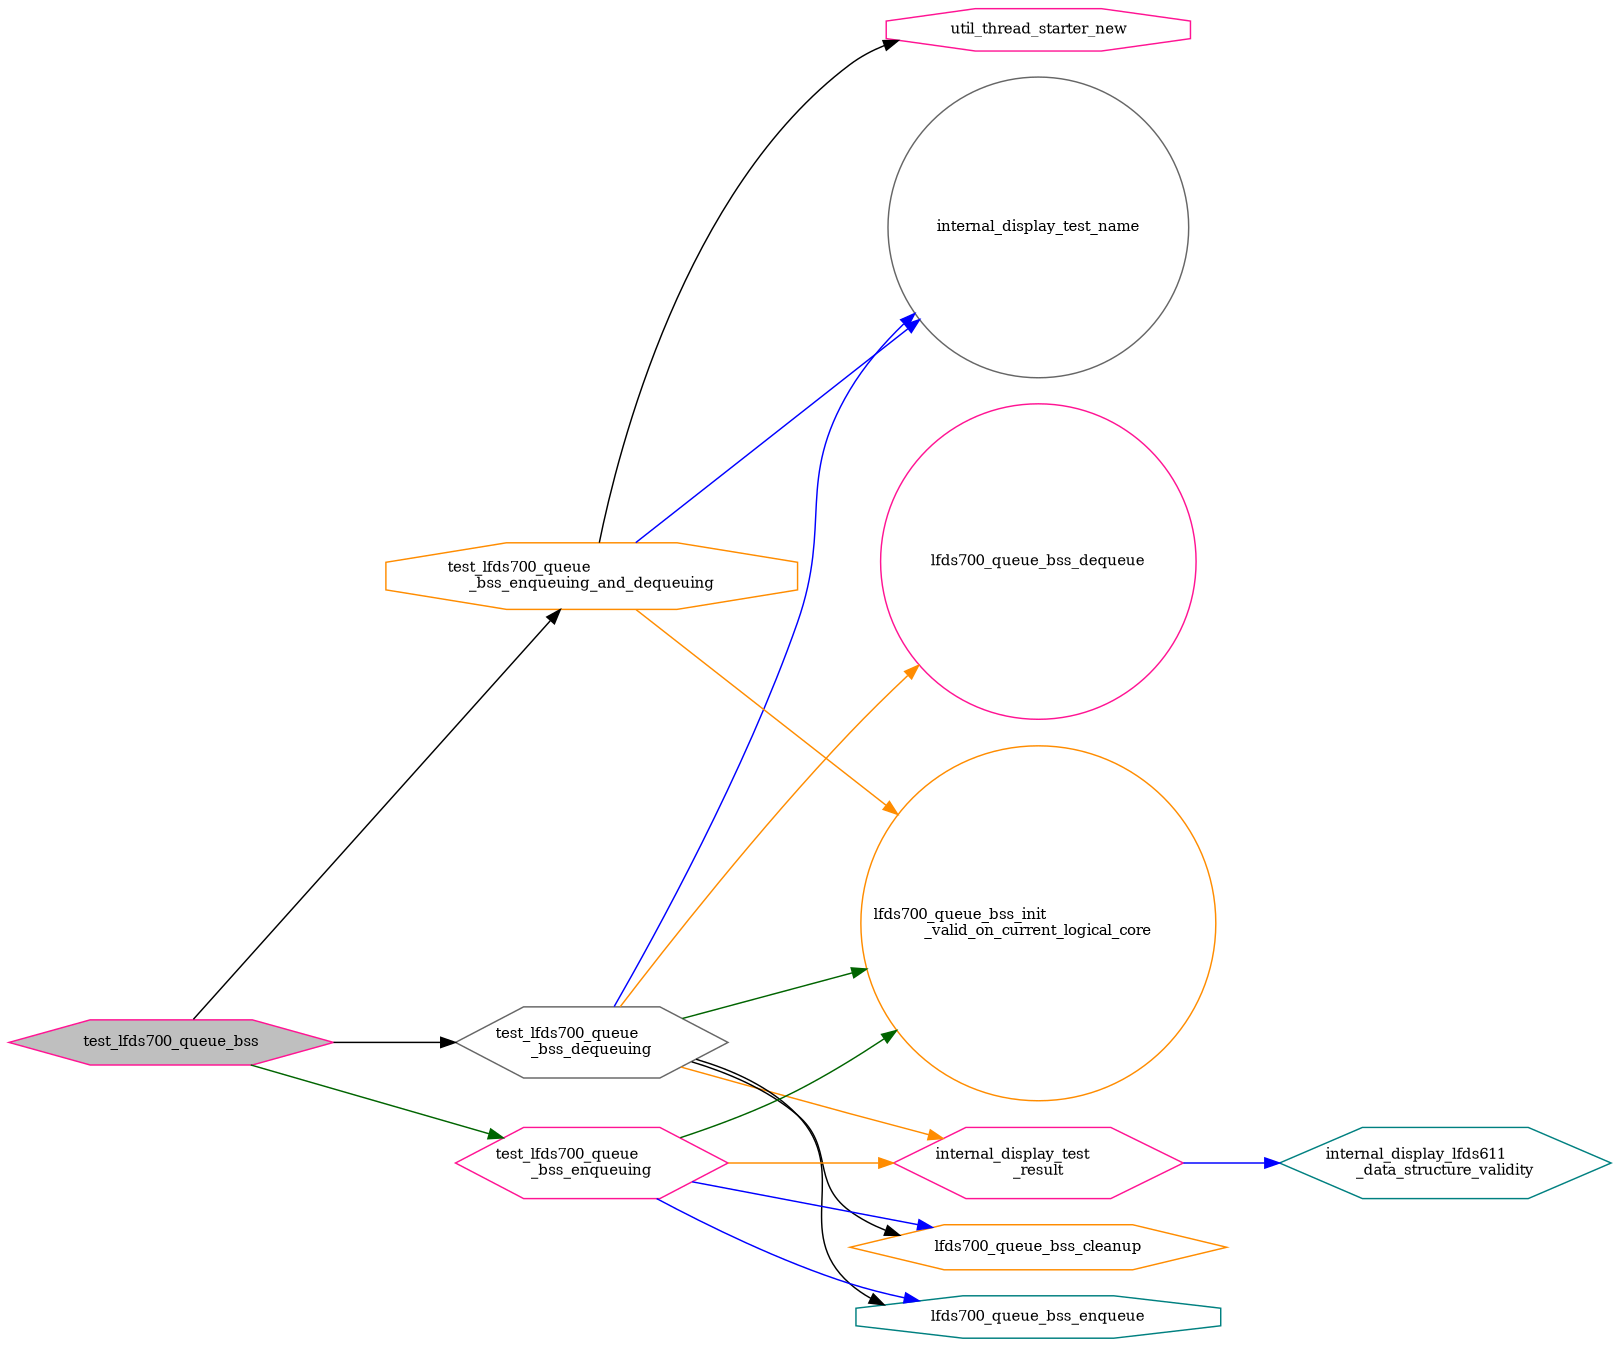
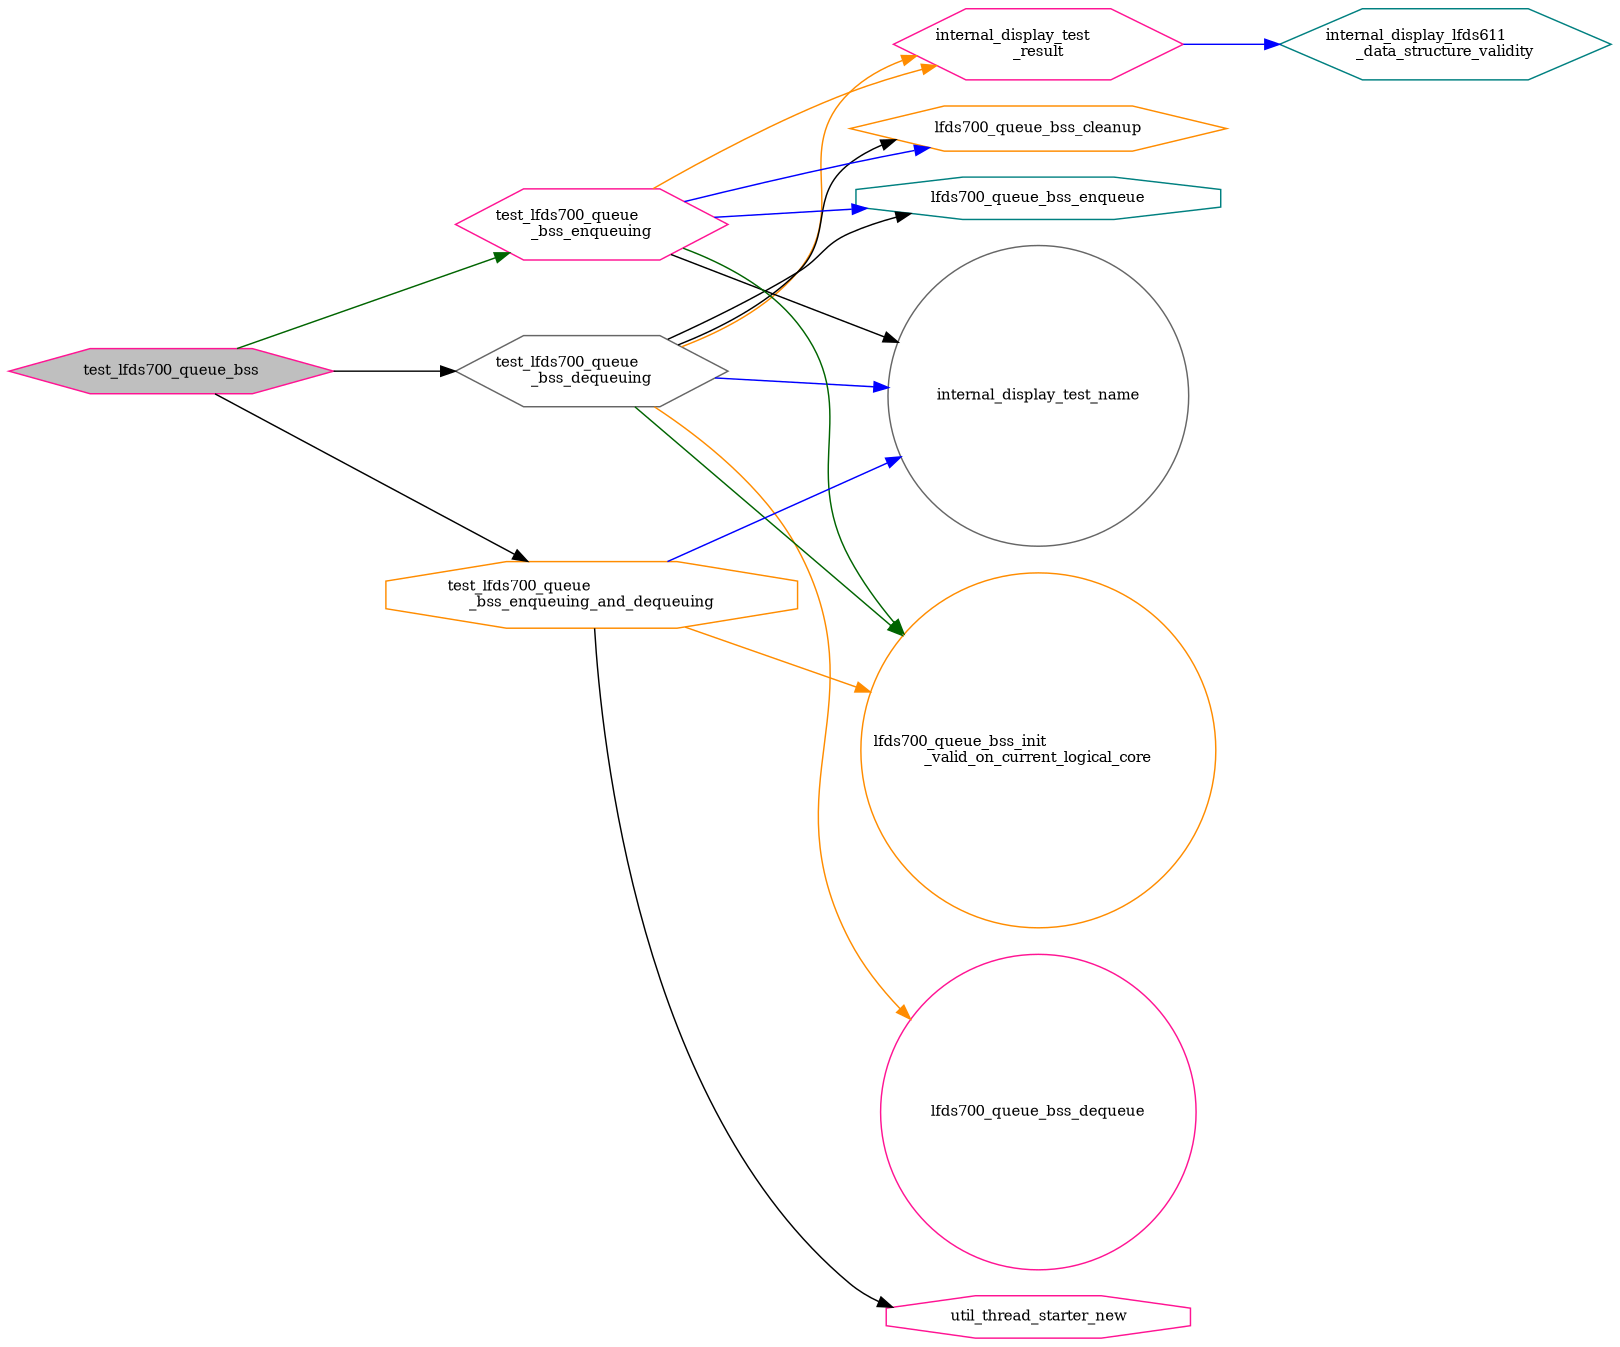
none -> (788, 300)
